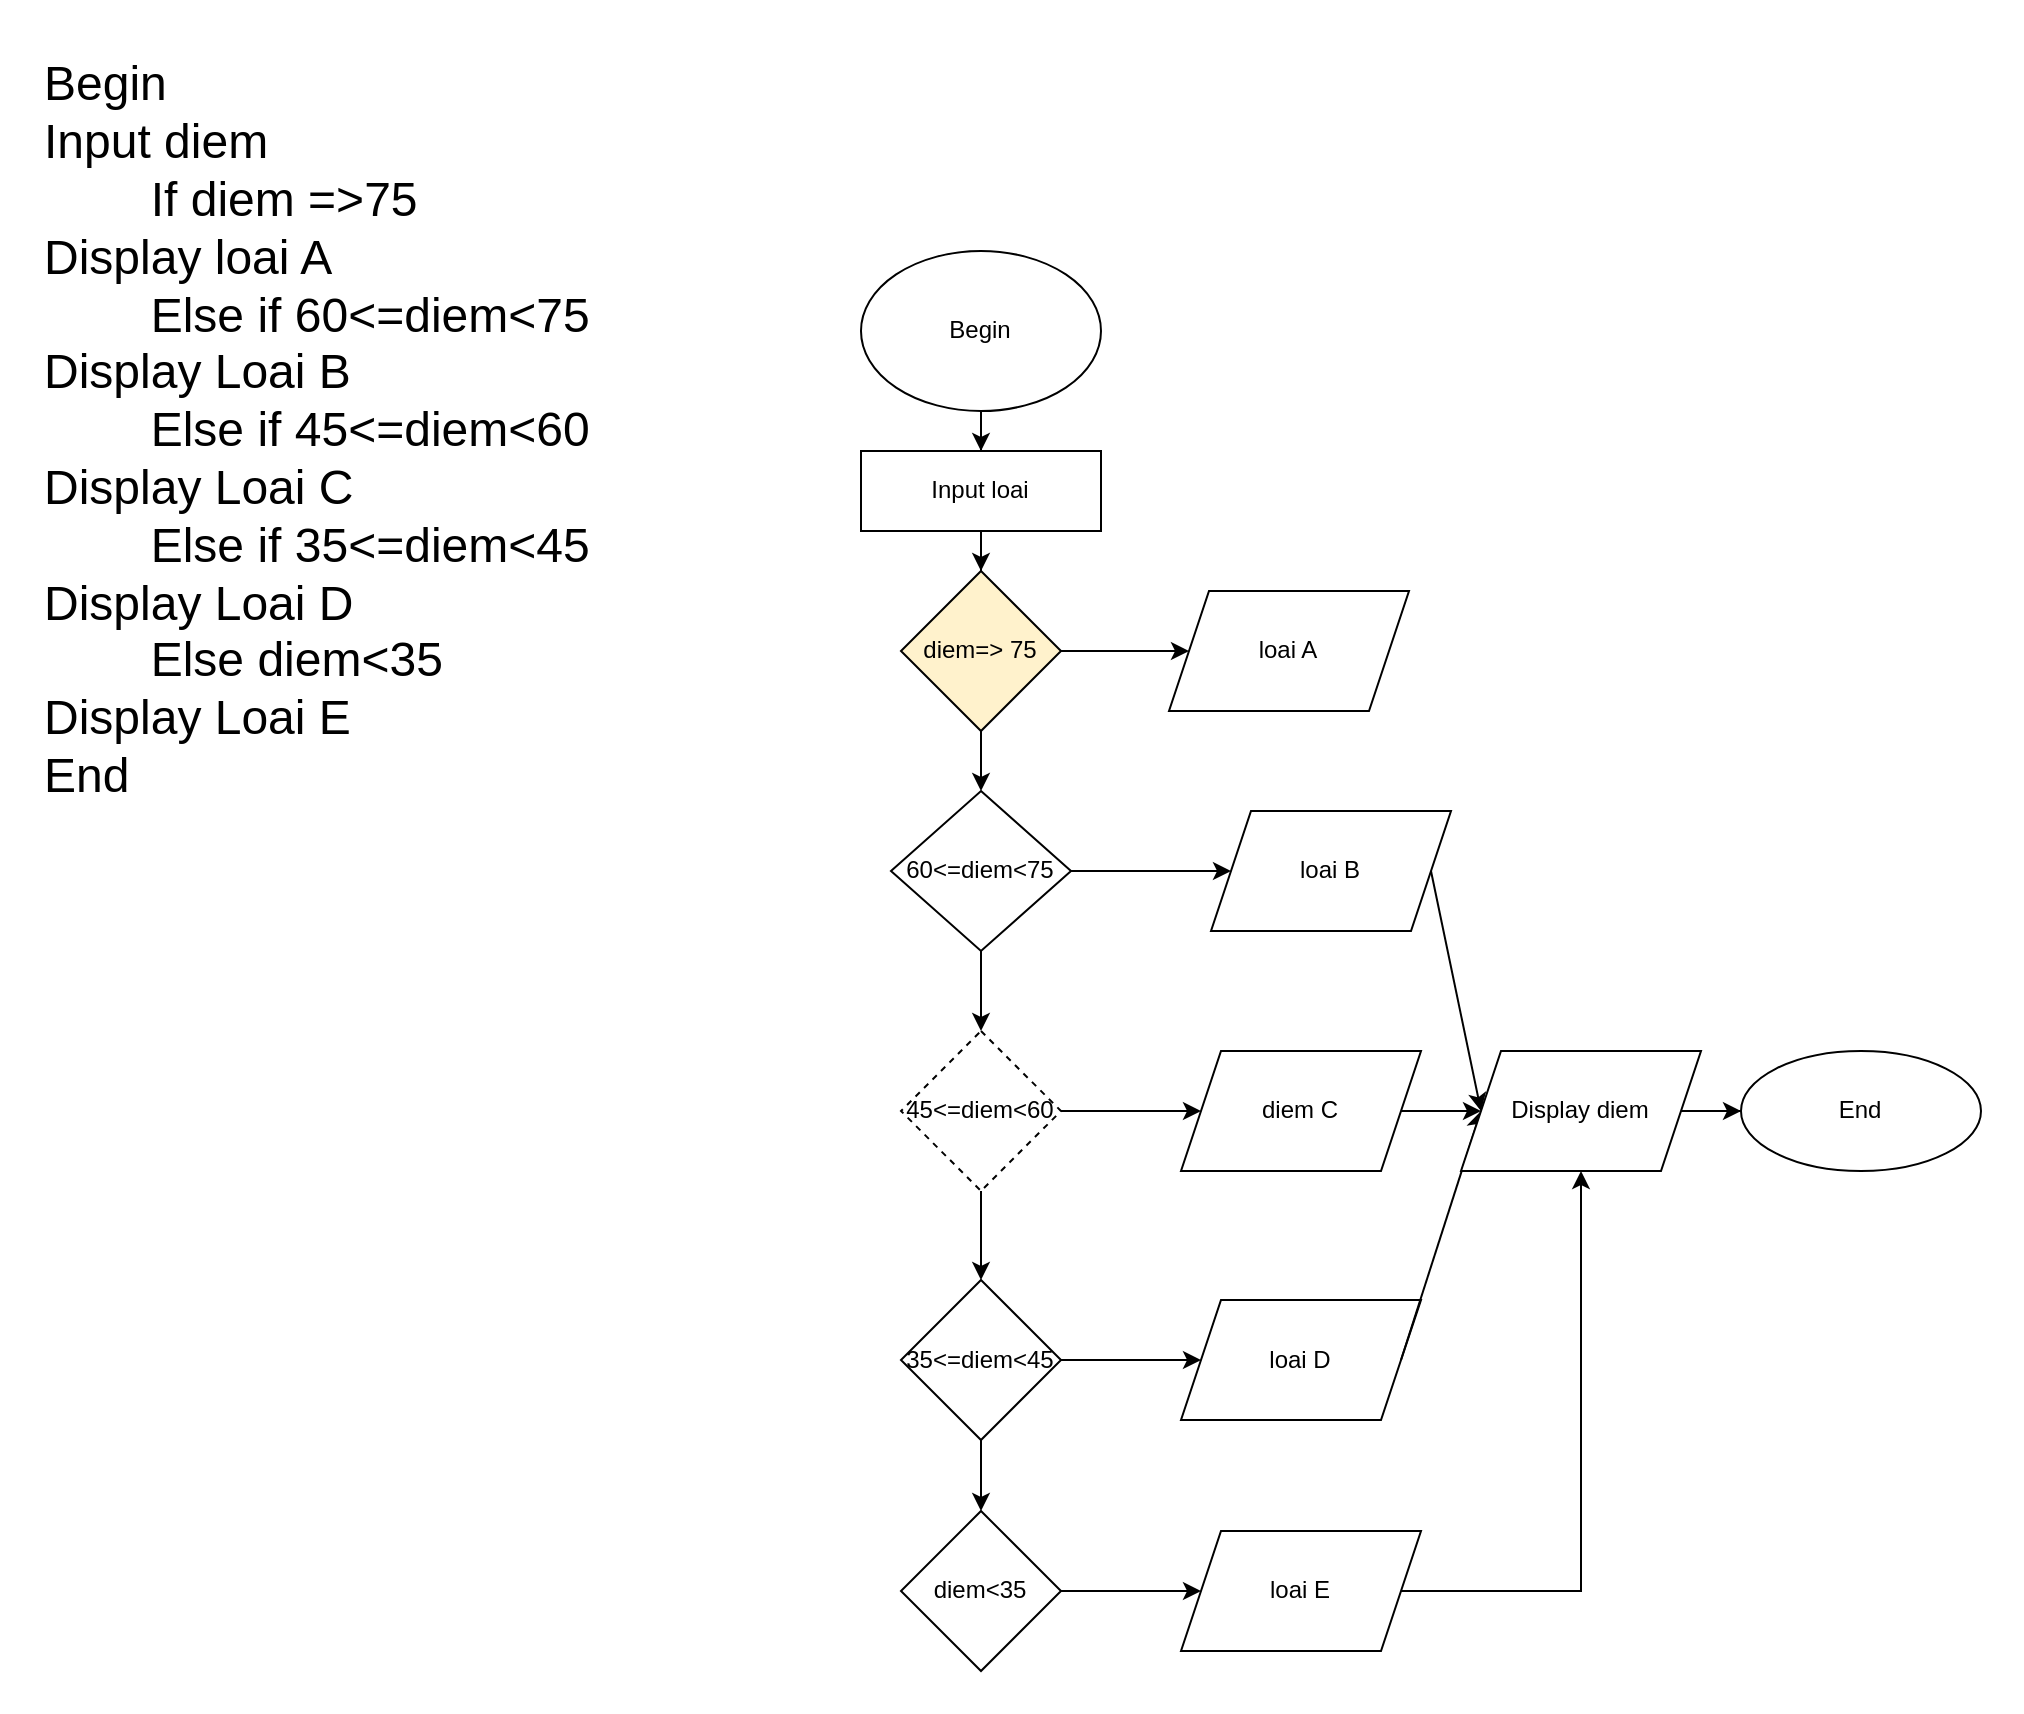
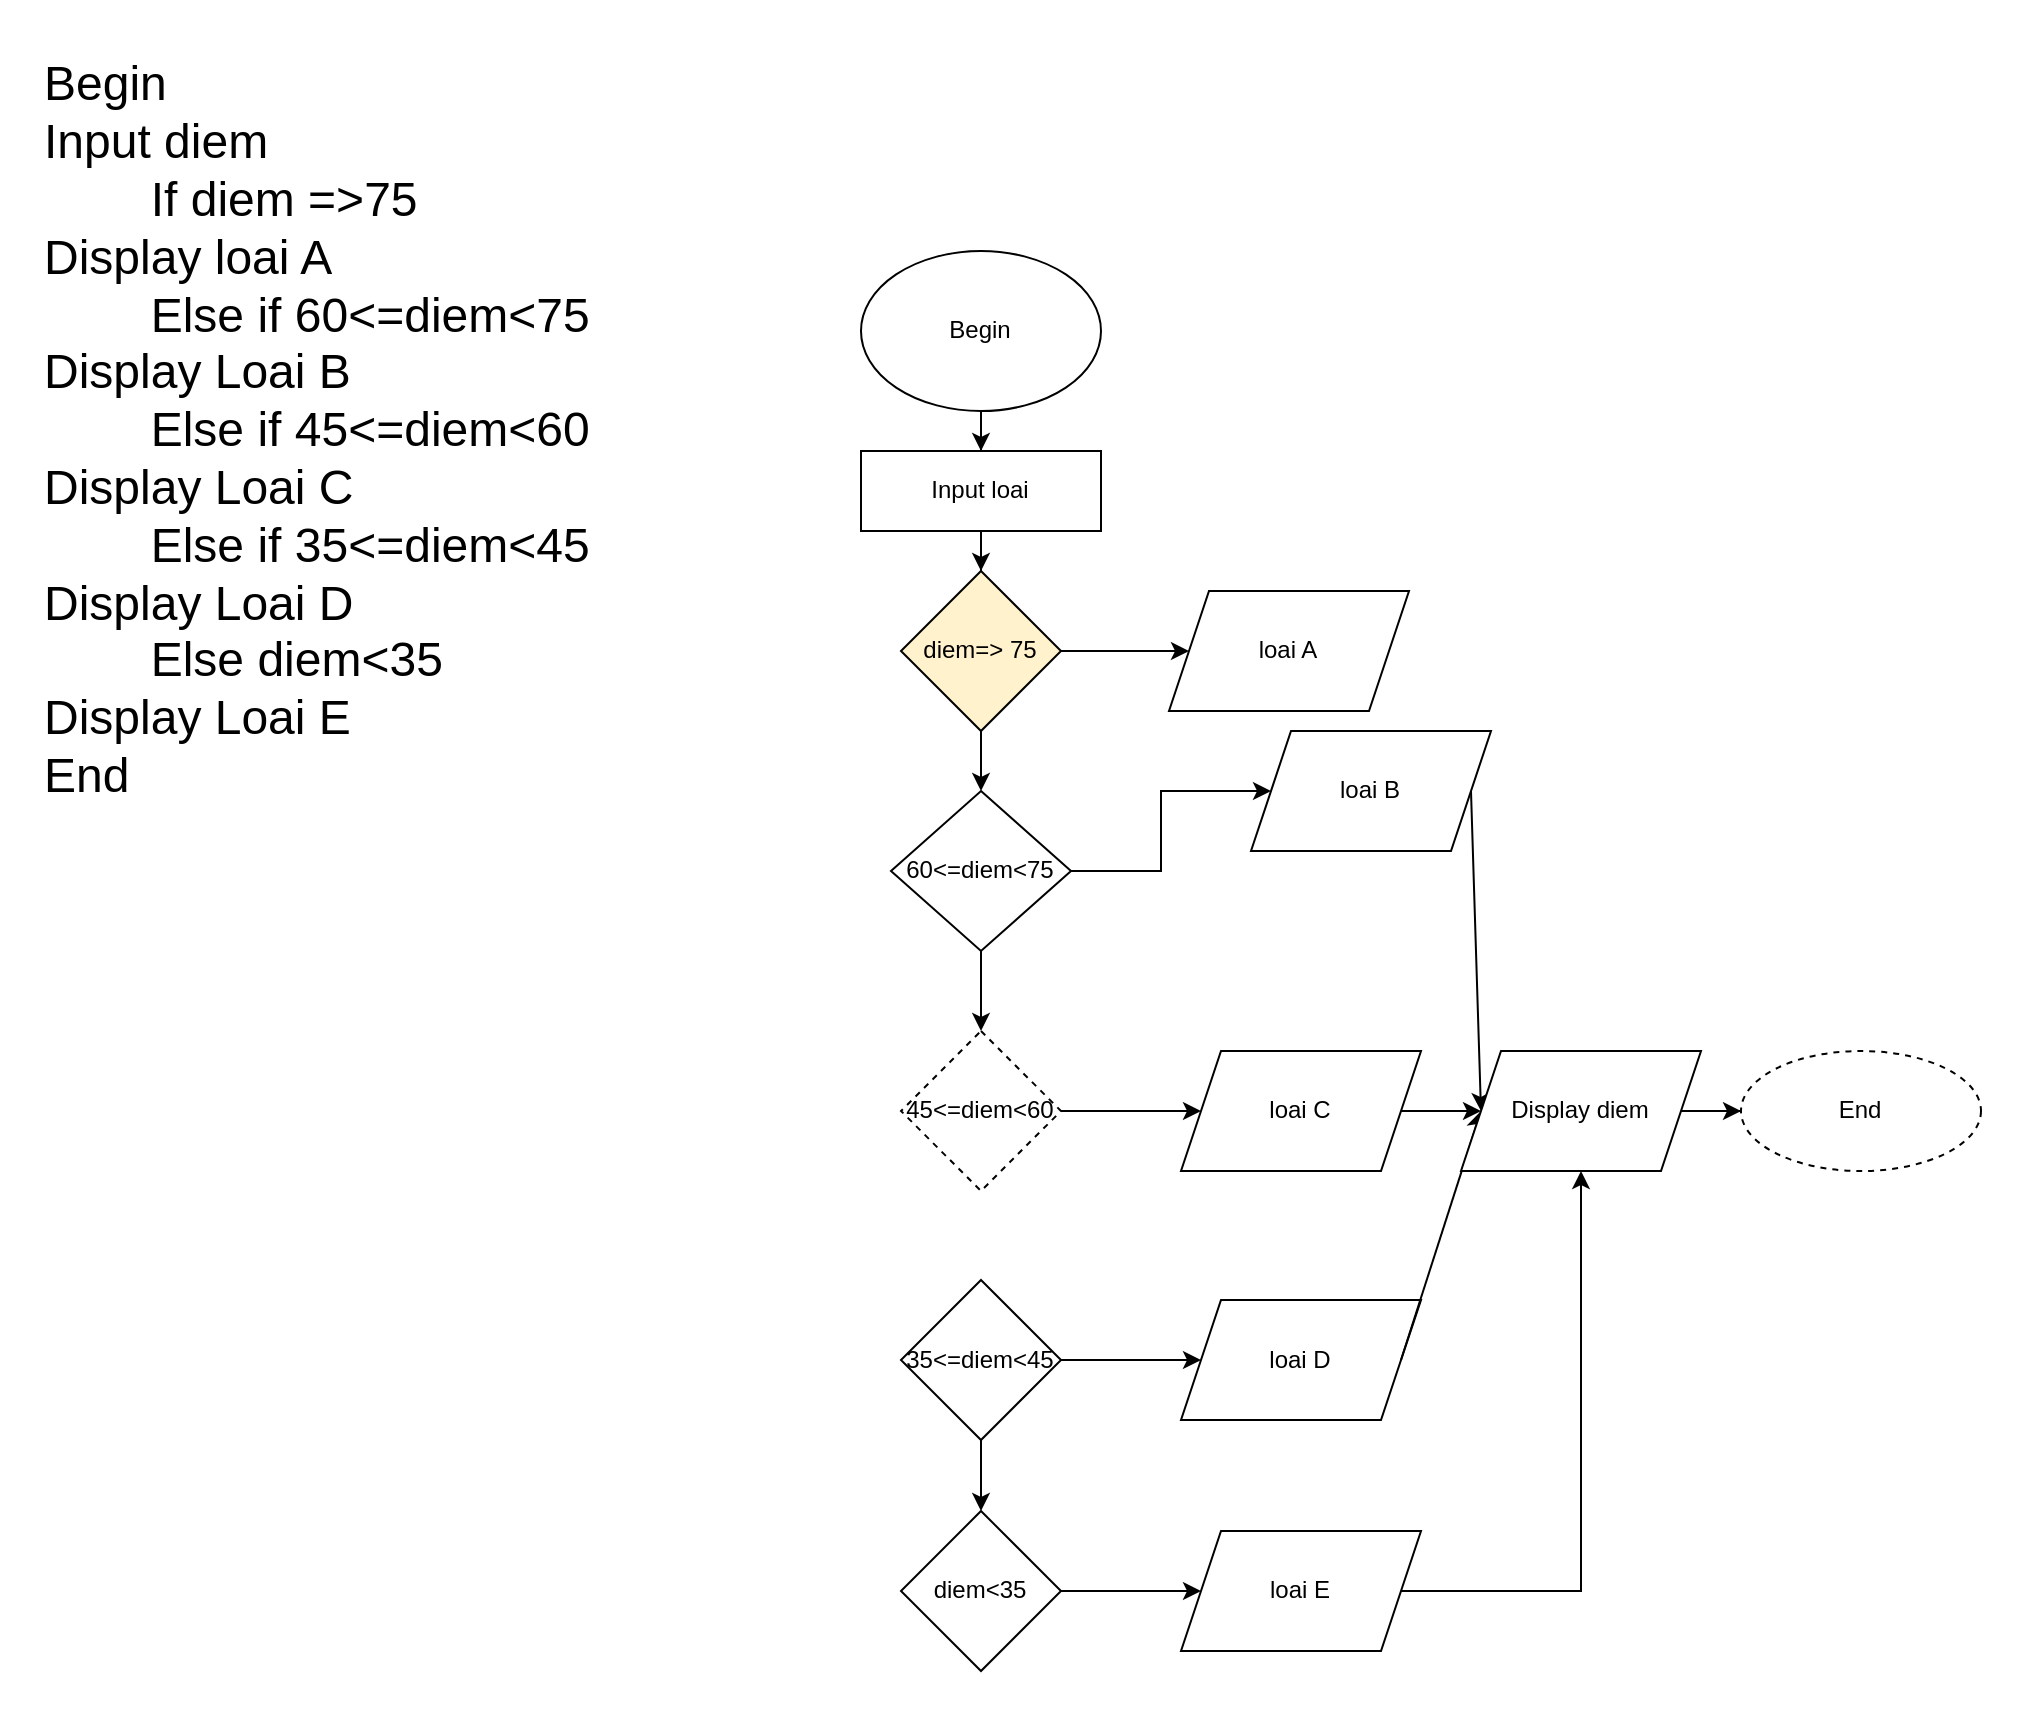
(1331, 871) -> (1371, 791)
(1301, 1111) -> (1301, 1111)
(1861, 1111) -> (1861, 1111)
(981, 1229) -> none
